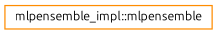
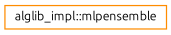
(109, 17) -> (86, 17)
